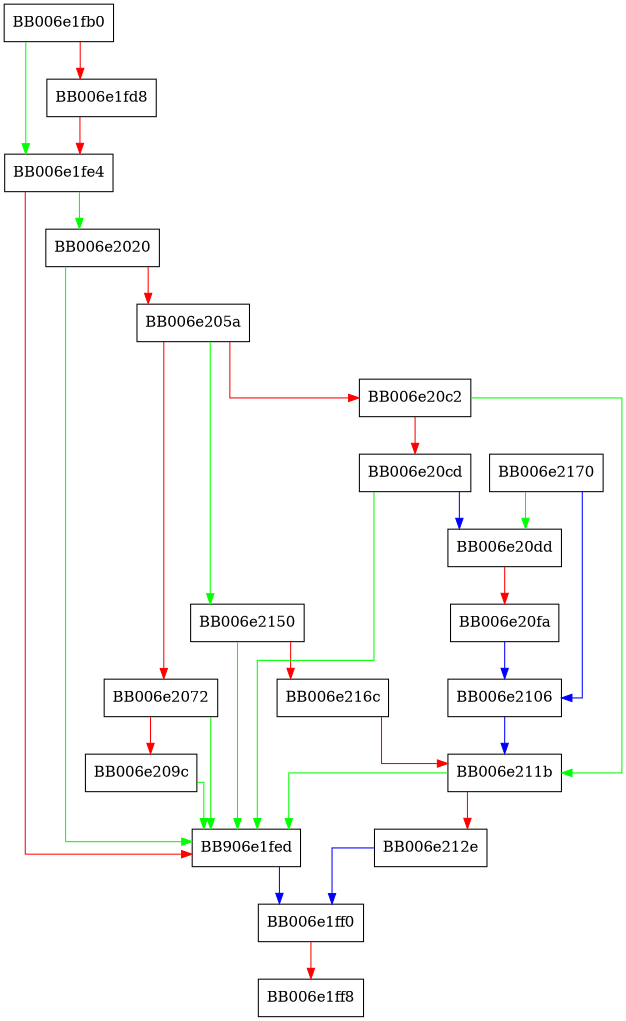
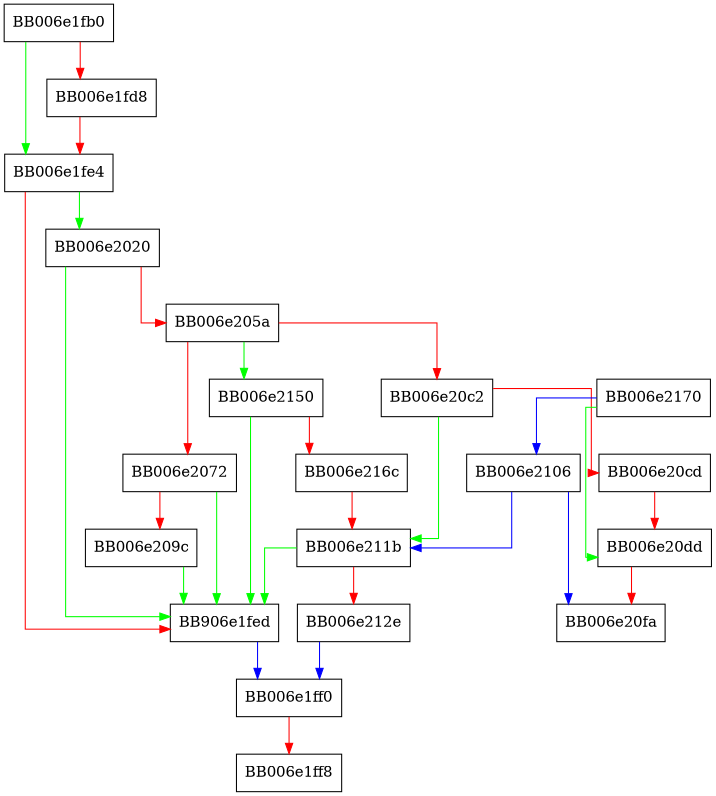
(459, 505) -> (655, 505)
(505, 655) -> (568, 543)
(321, 660) -> none
